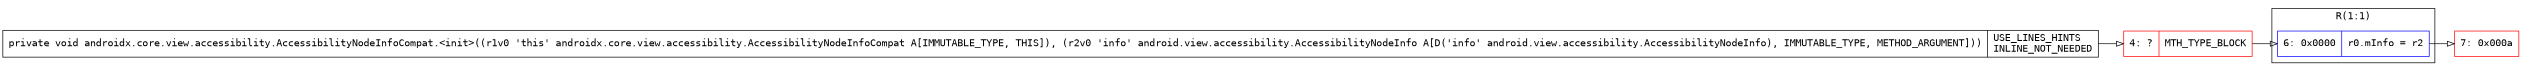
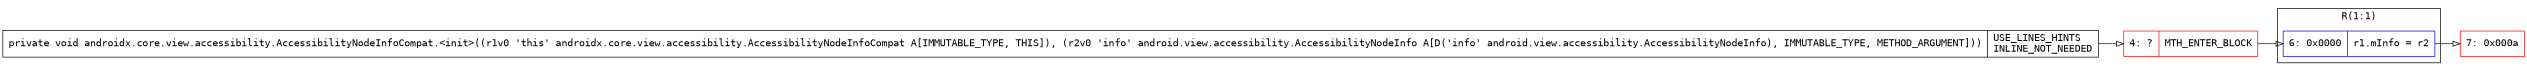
(2206, 43) -> (2208, 43)
(2385, 43) -> (2391, 43)
